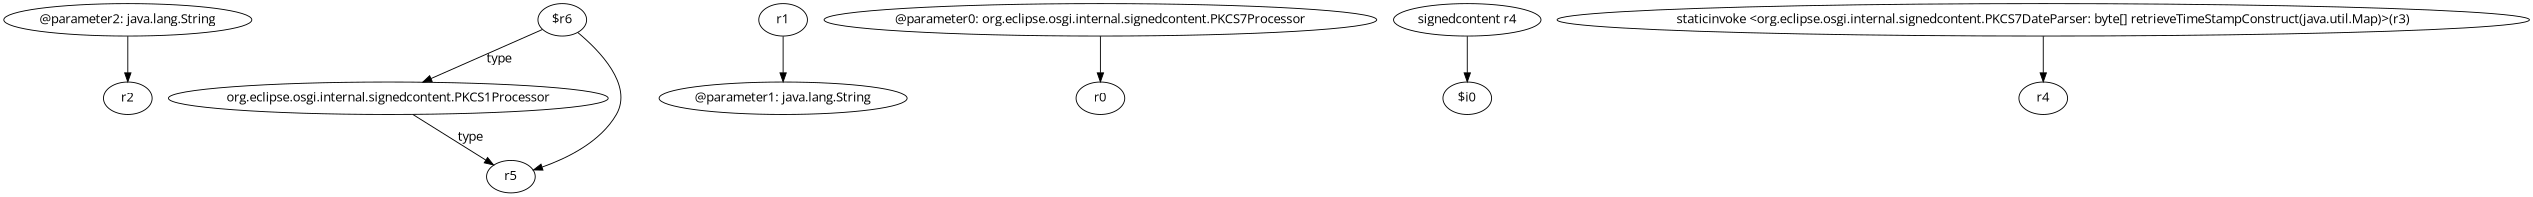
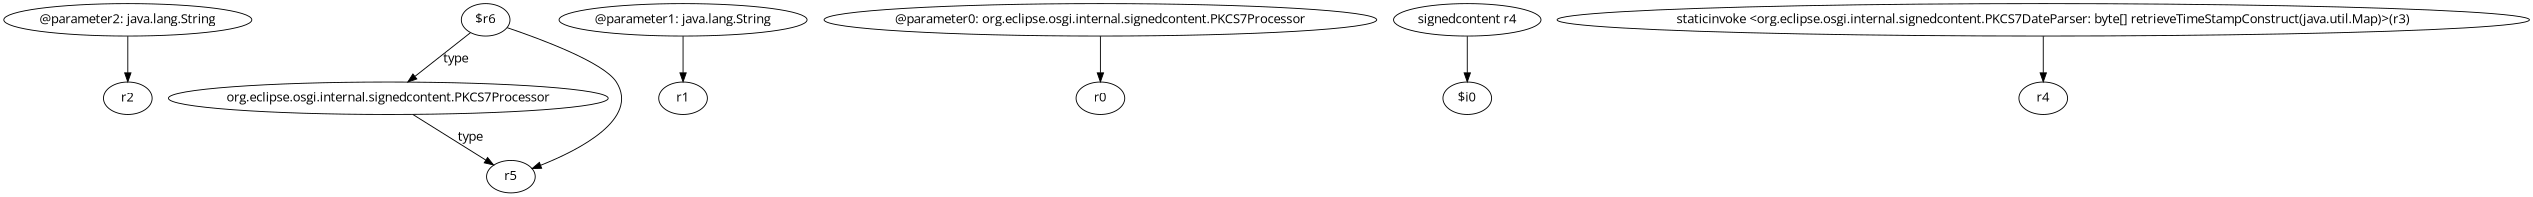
(783, 55) -> (683, 55)
(388, 98) -> (388, 98)
